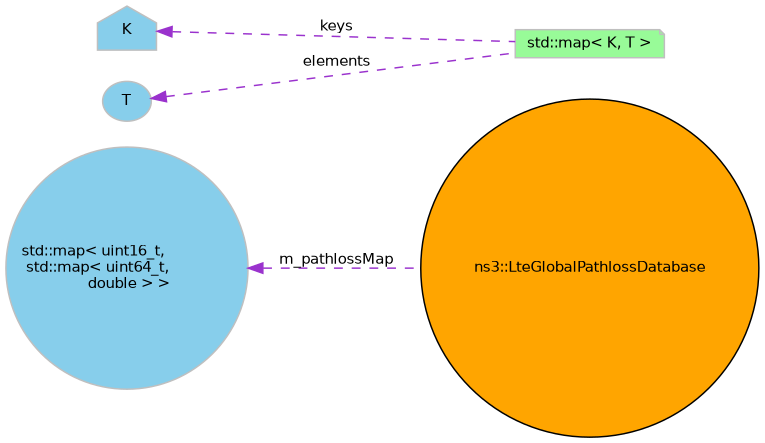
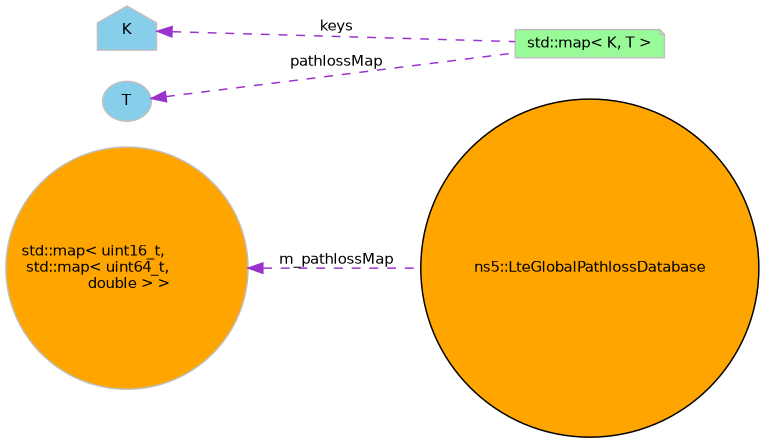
(334, 62) -> (334, 62)
(127, 268) -> (127, 268)
(590, 268) -> (590, 268)
